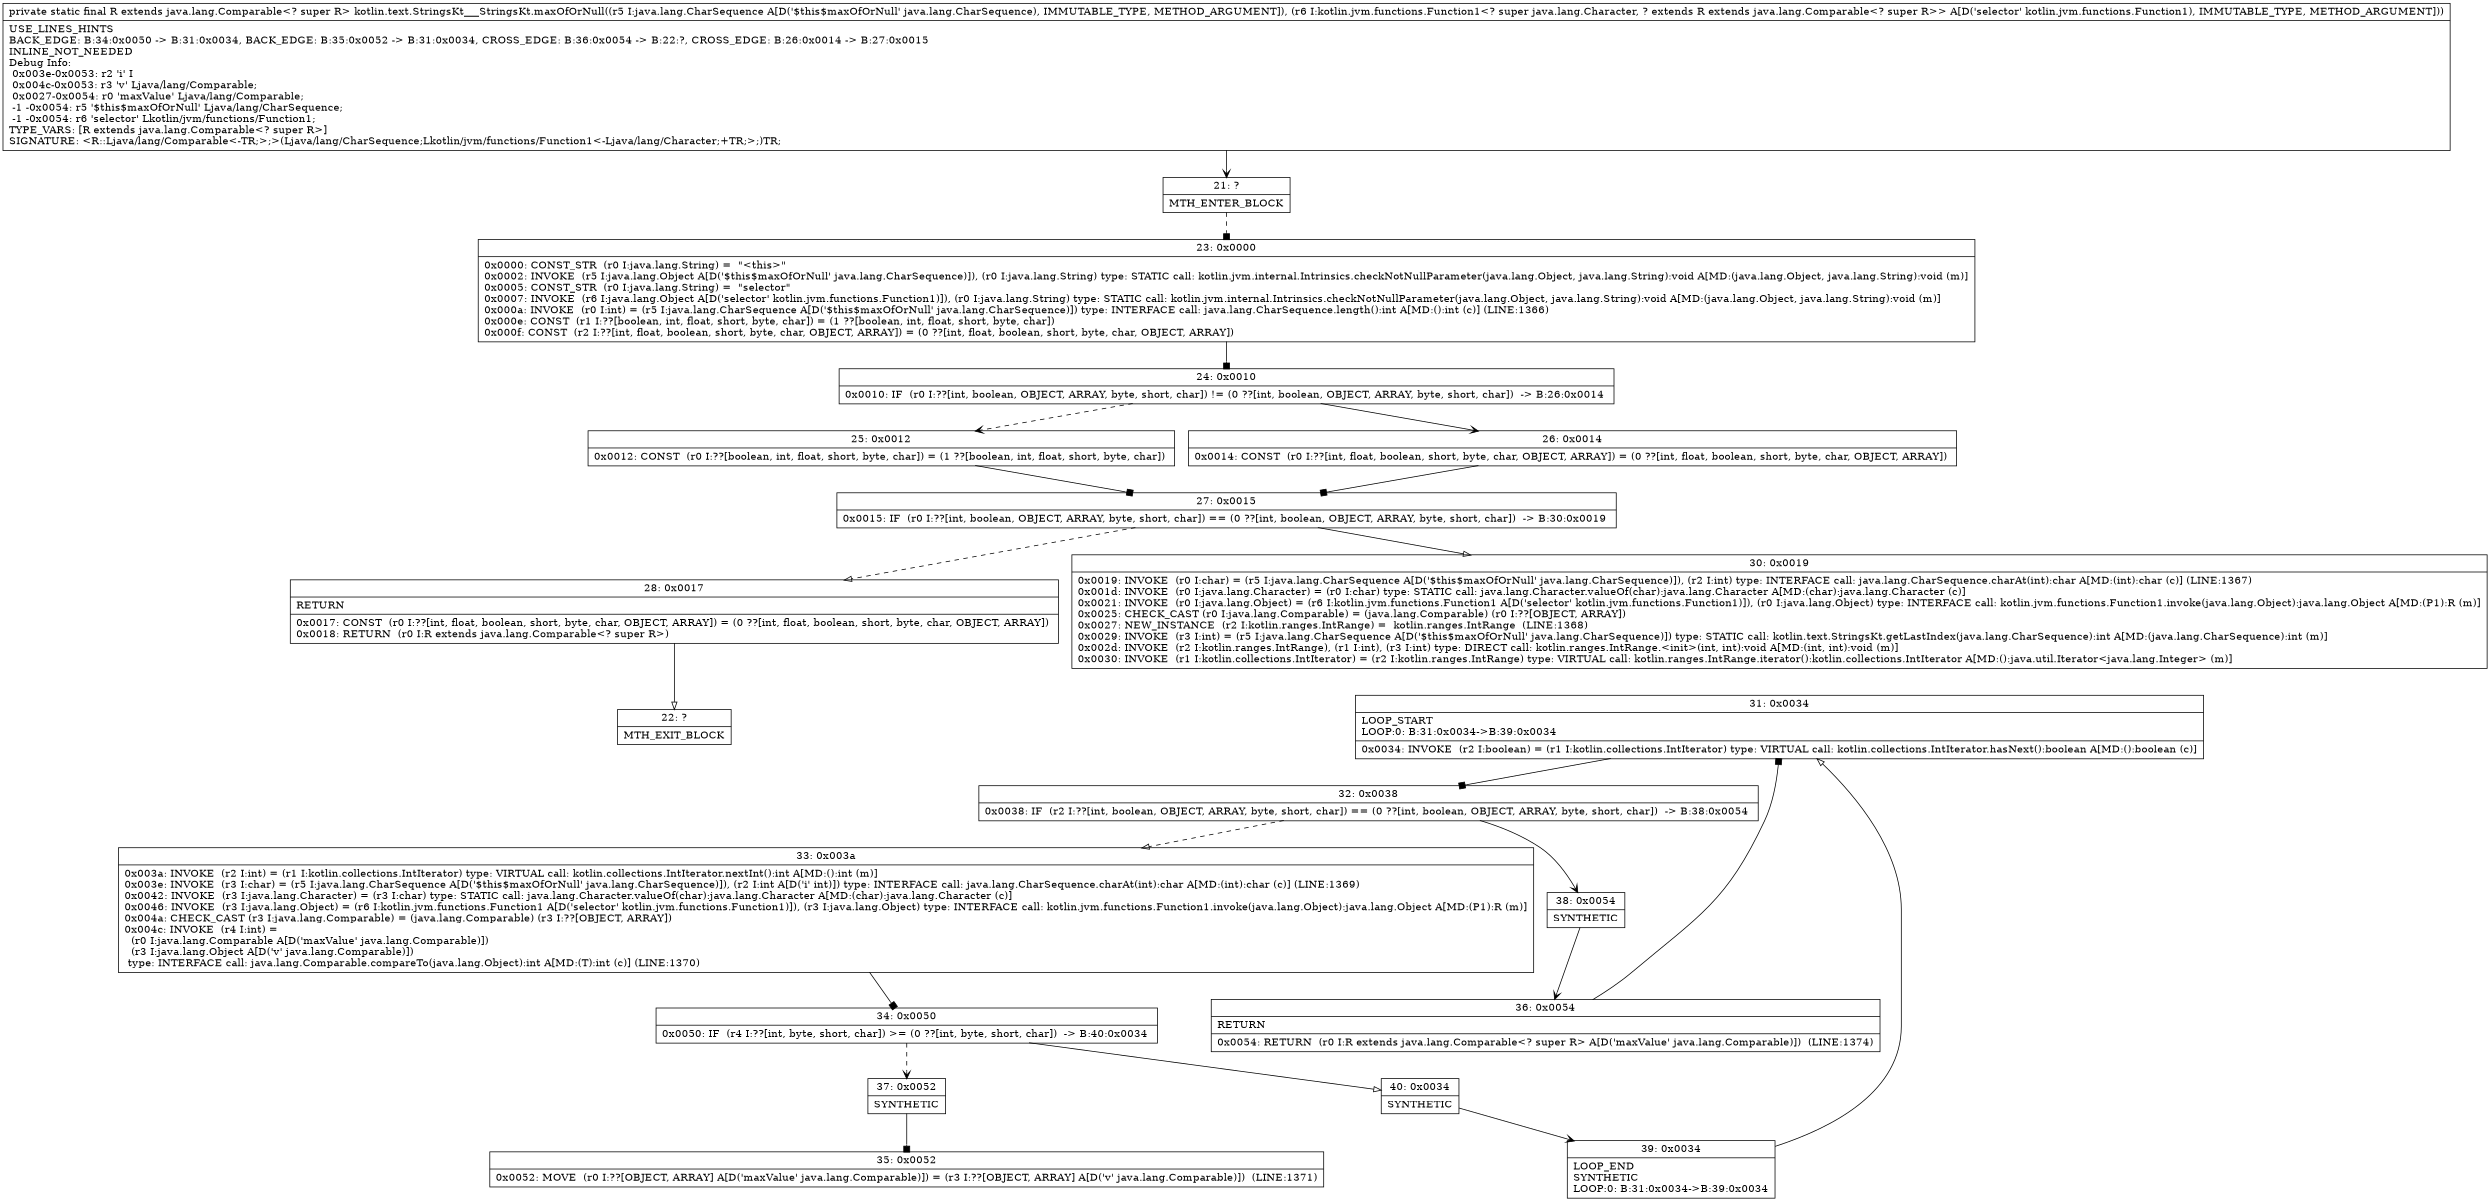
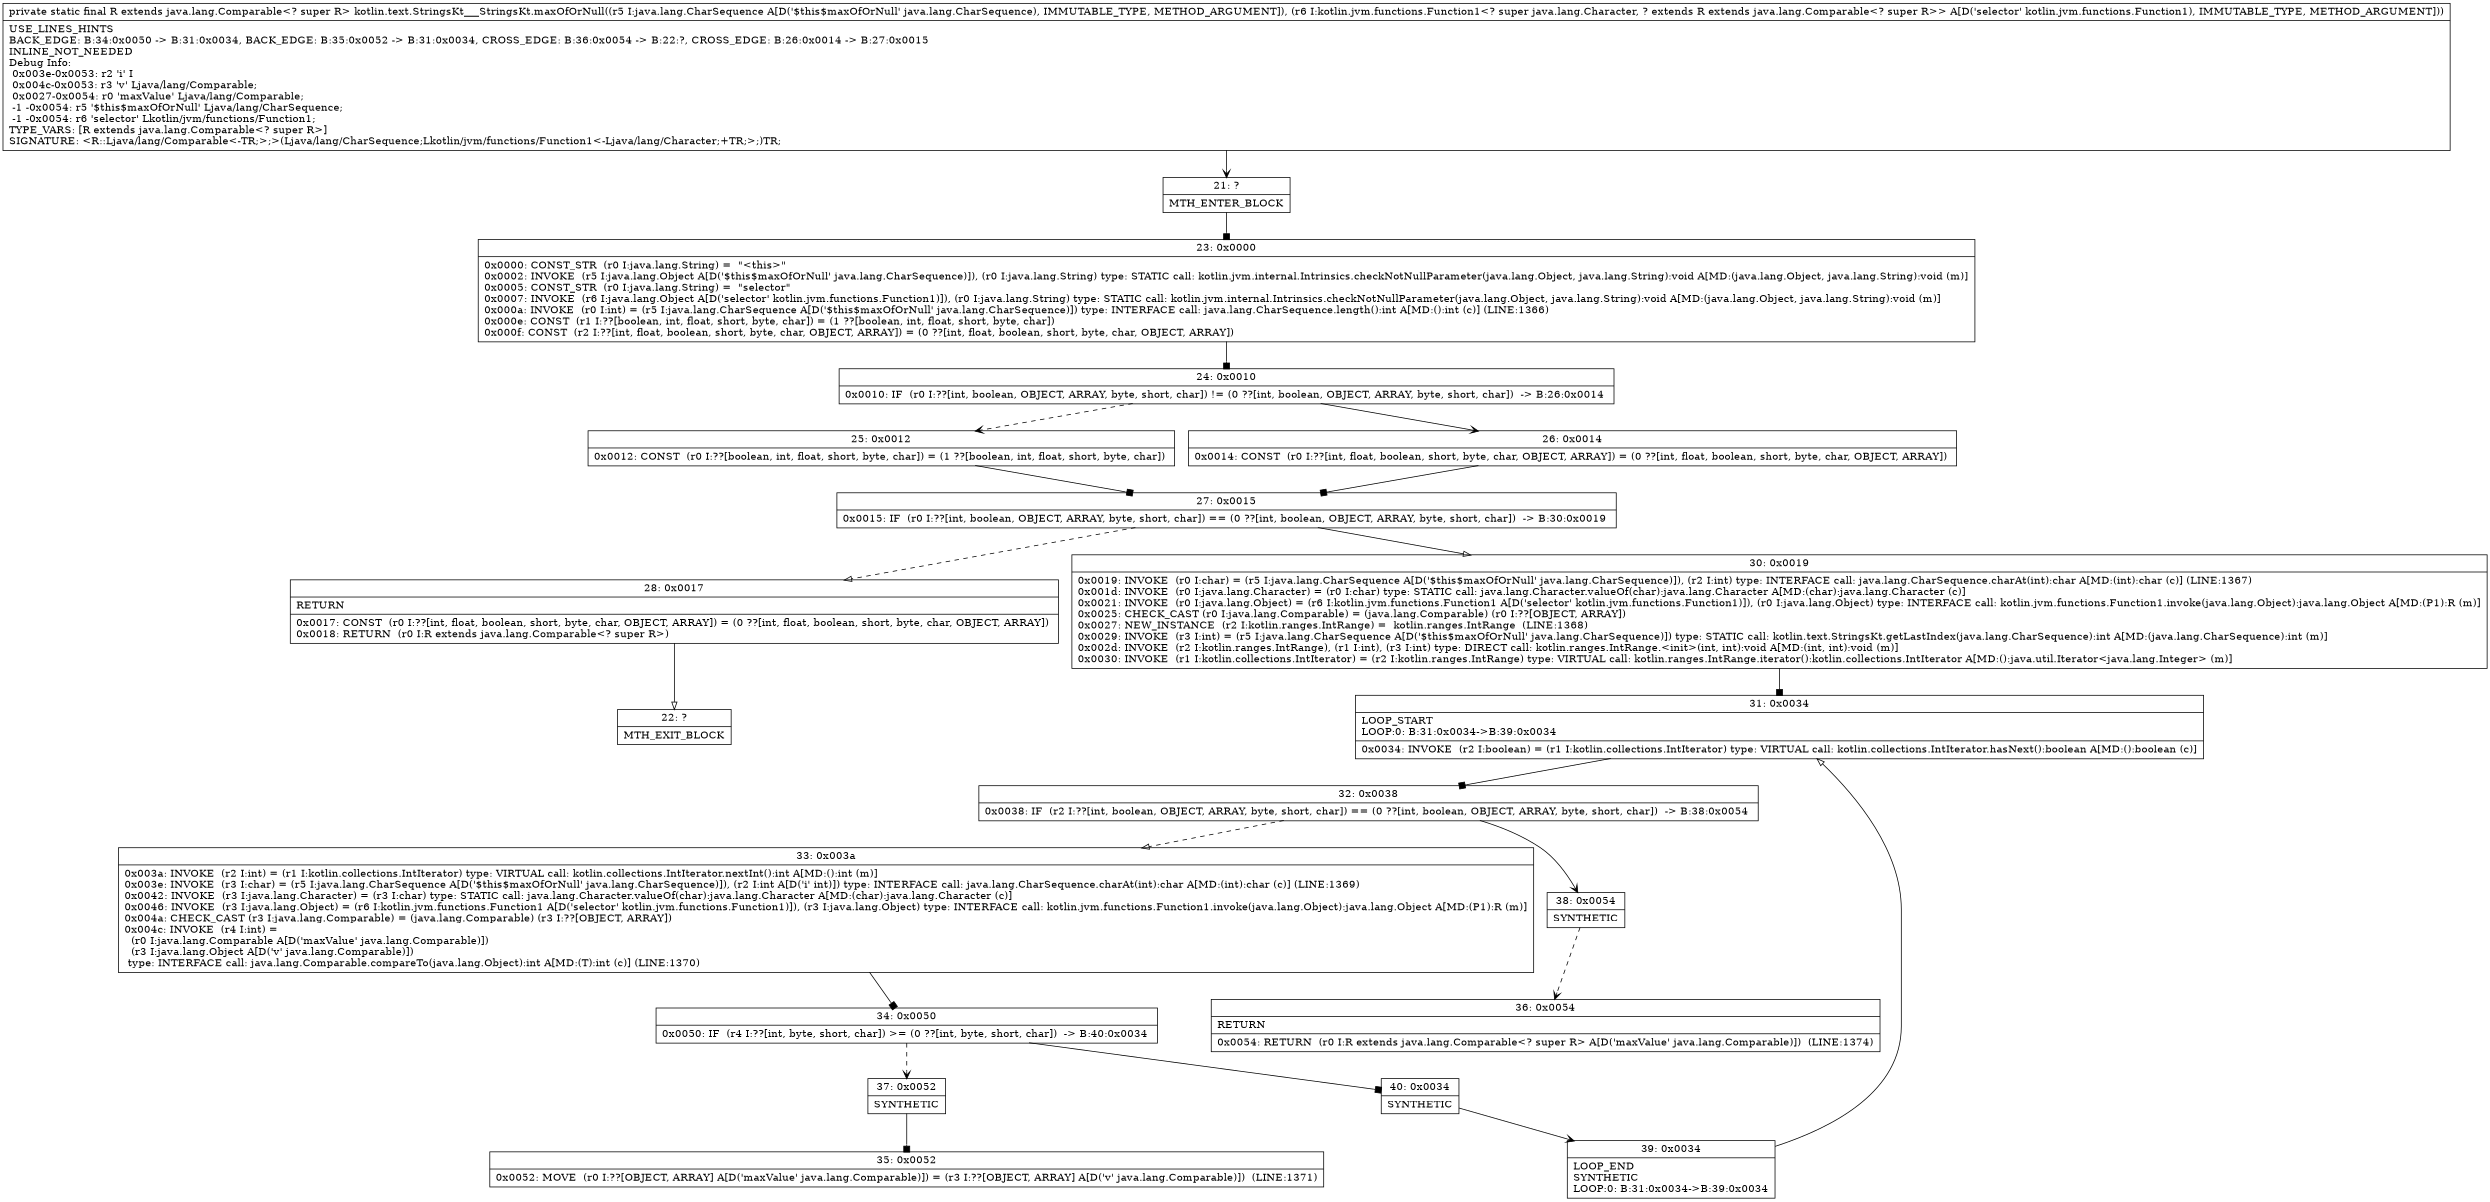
(1227, 222) -> (1227, 222)
(1712, 903) -> (1780, 678)
(1569, 960) -> (1569, 960)
(1201, 1066) -> (1201, 1066)
